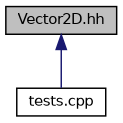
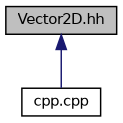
(61, 102) -> (61, 102)
